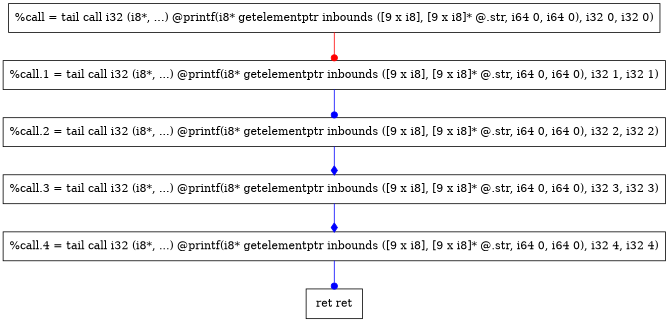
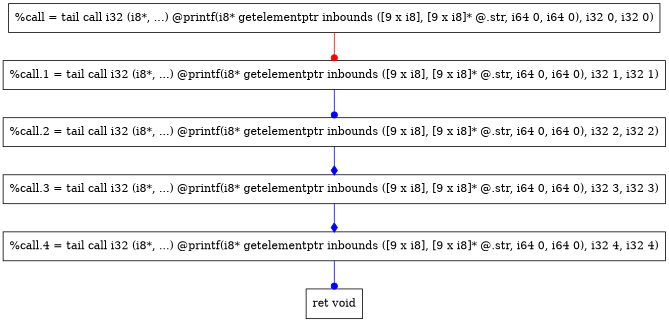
(334, 304) -> (334, 304)
